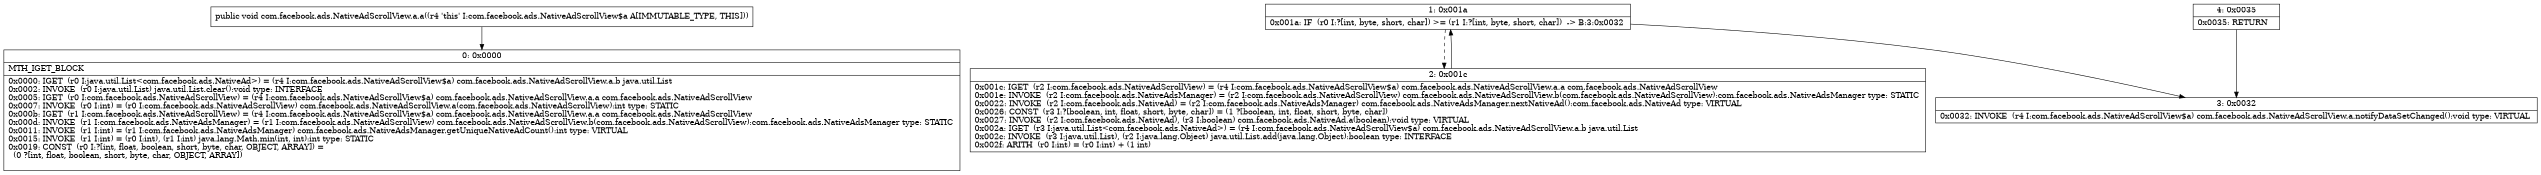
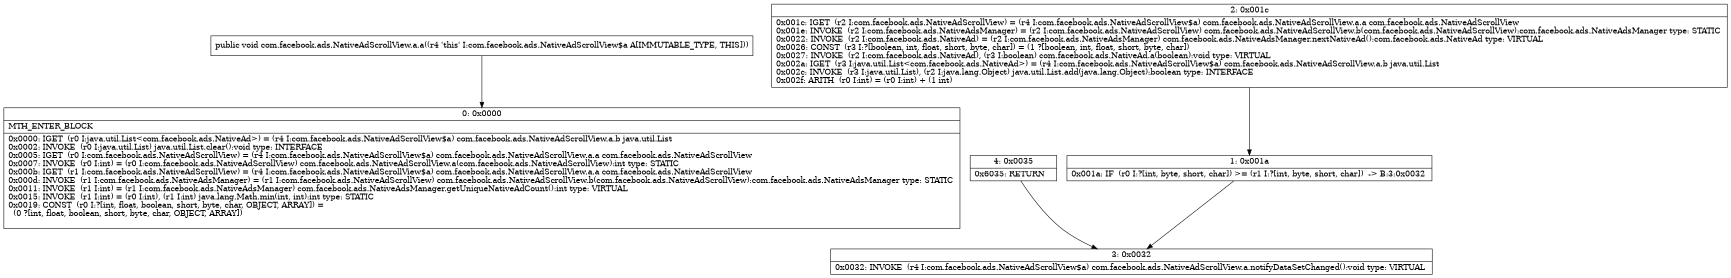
(2236, 23) -> (1013, 174)
(1444, 46) -> none
(46, 69) -> (51, 127)
